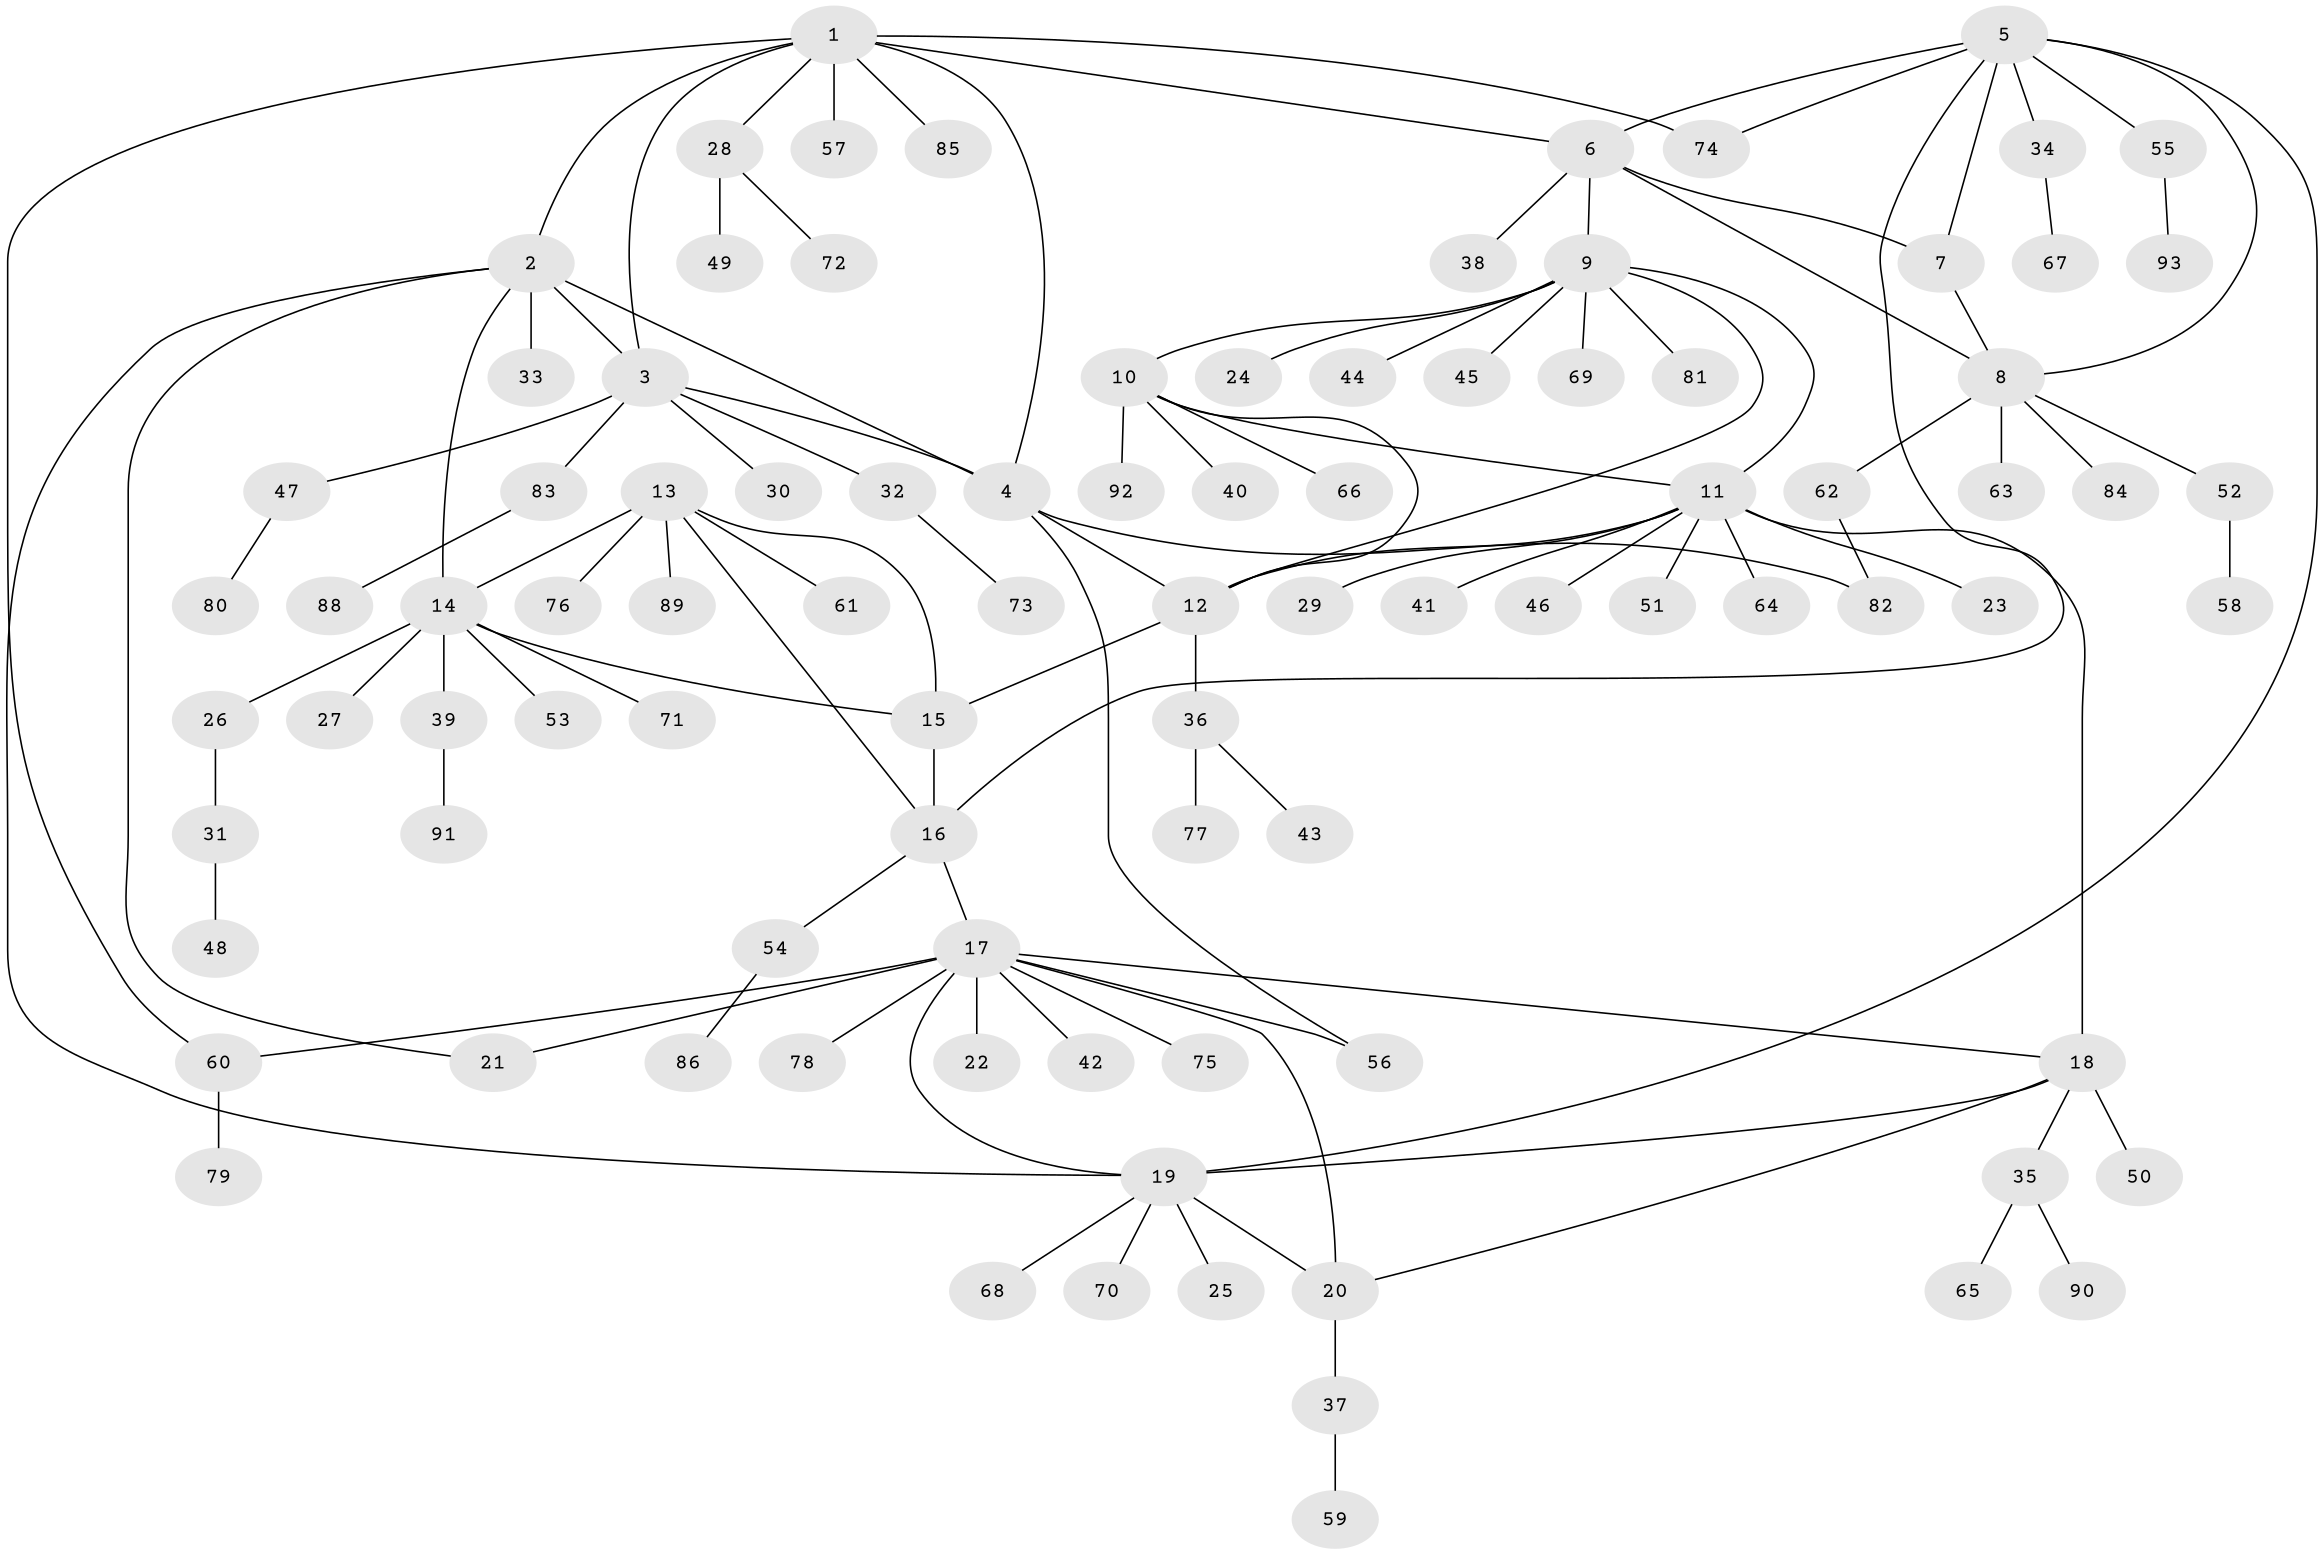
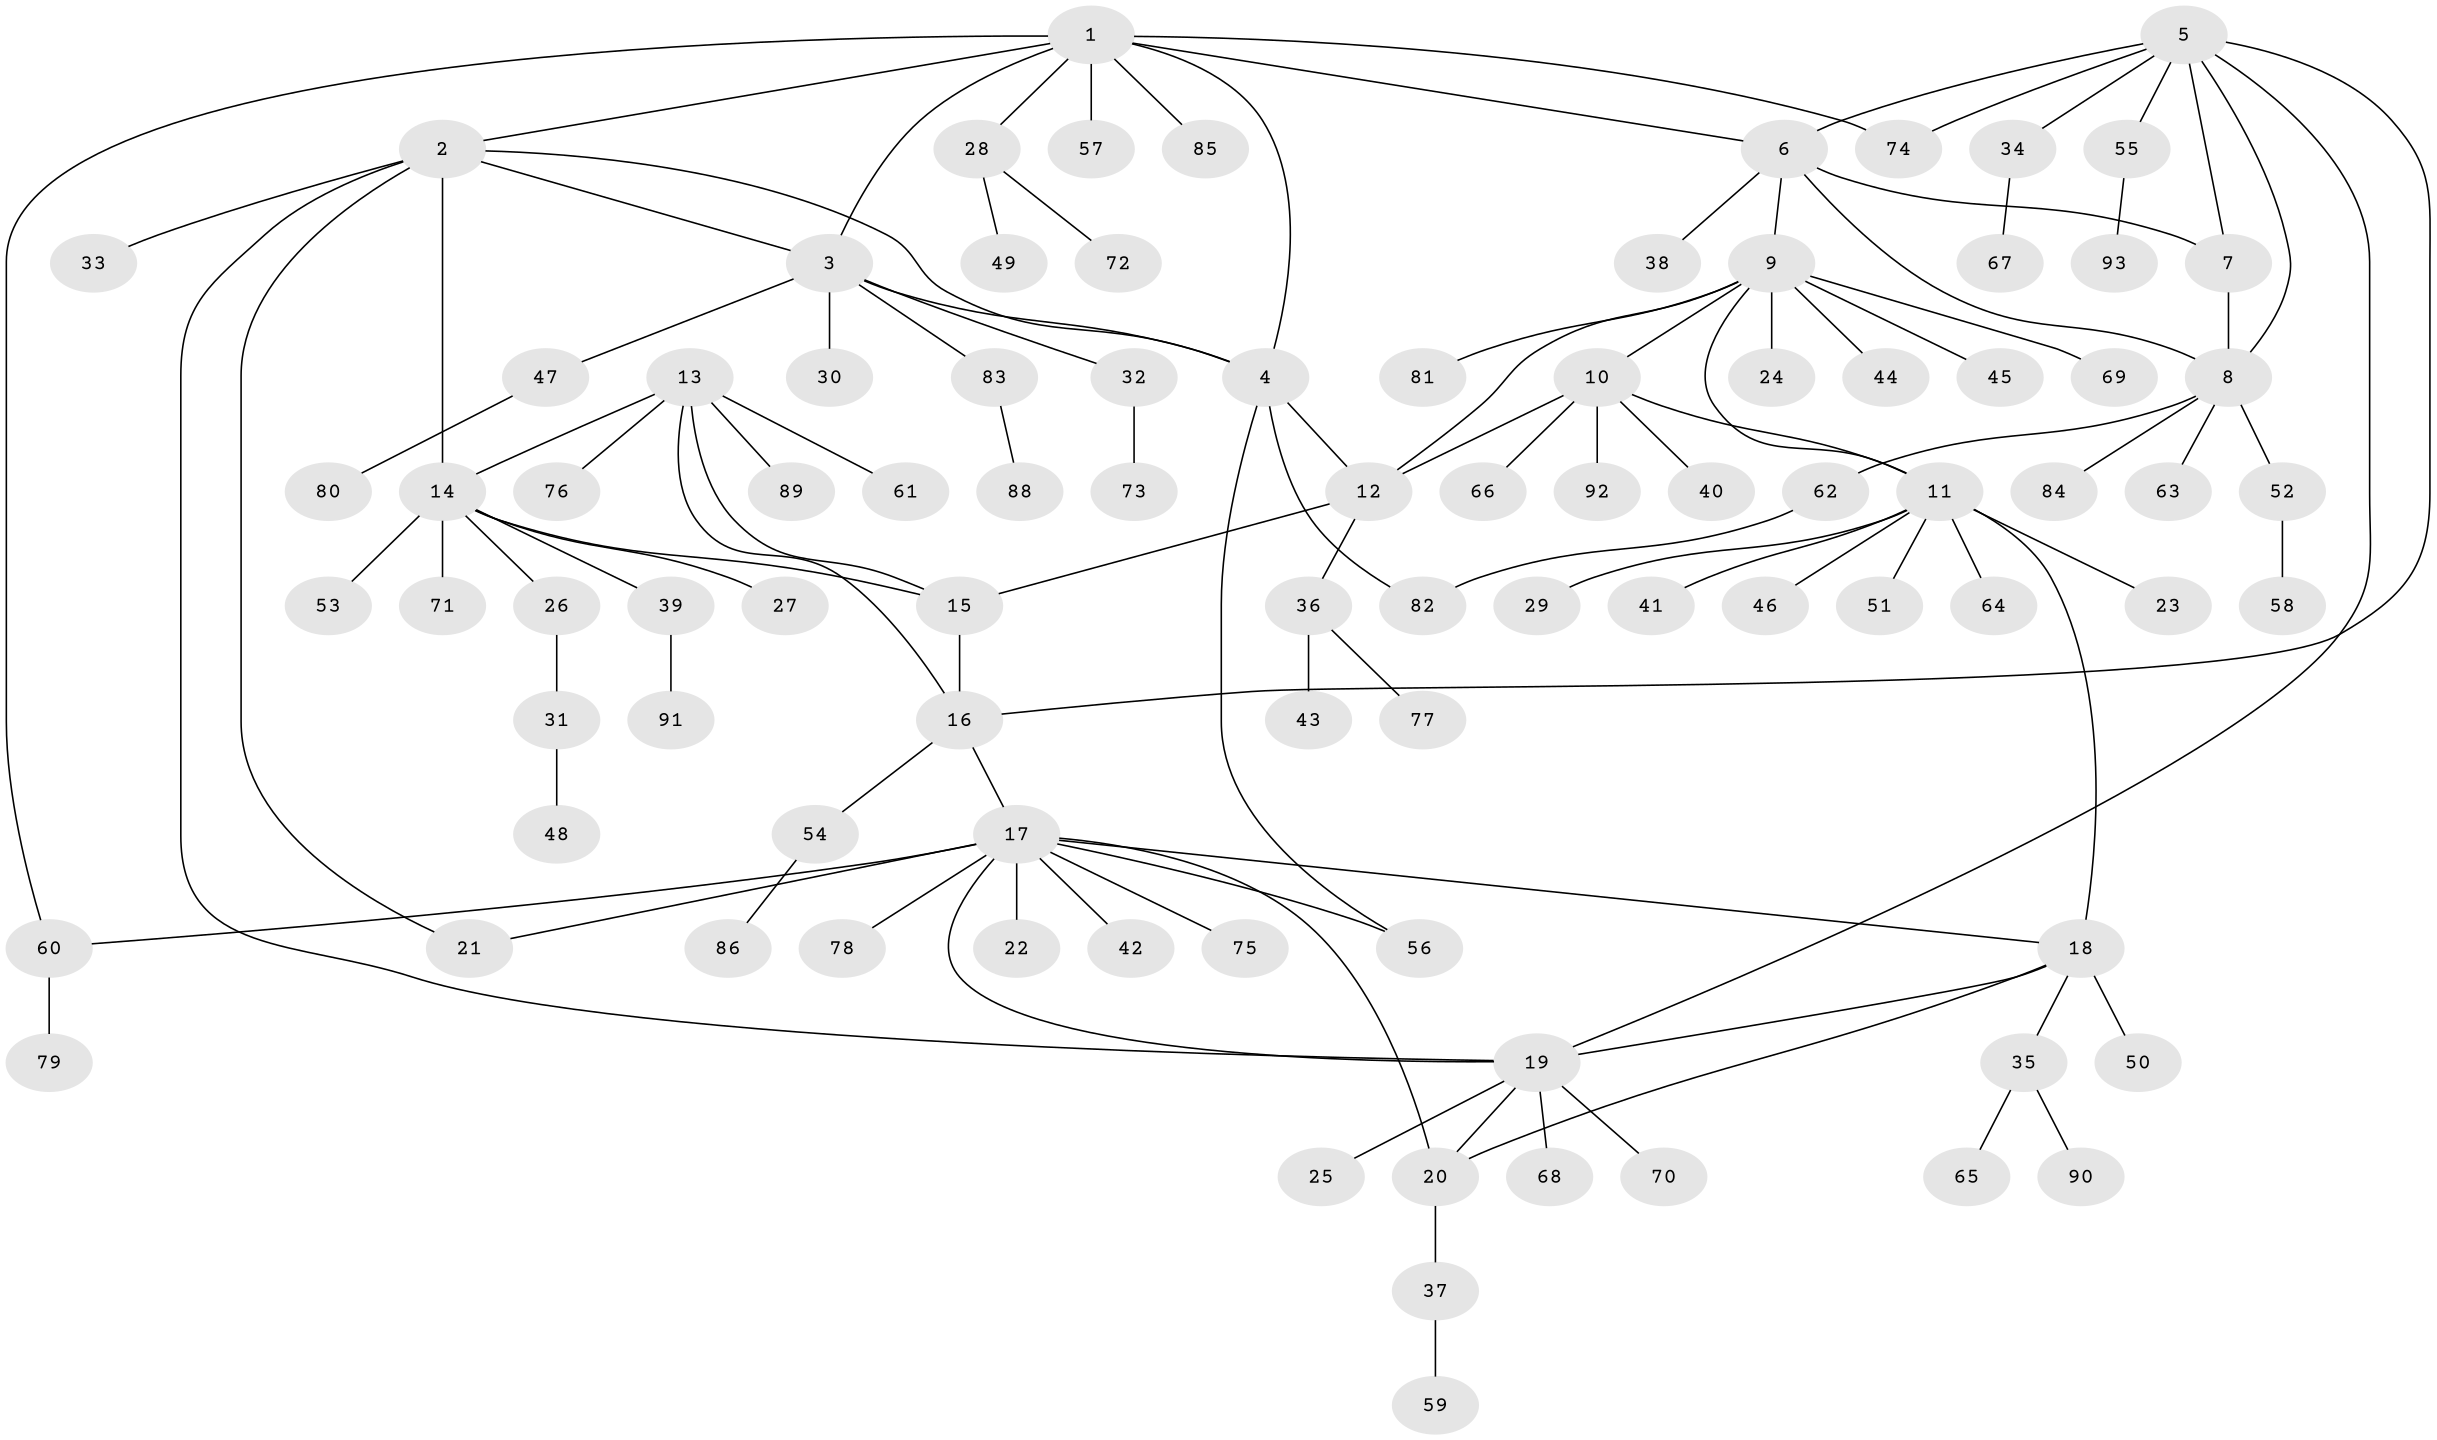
(1453, 547) -> none
